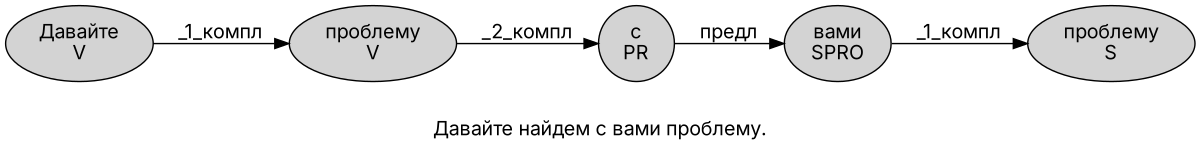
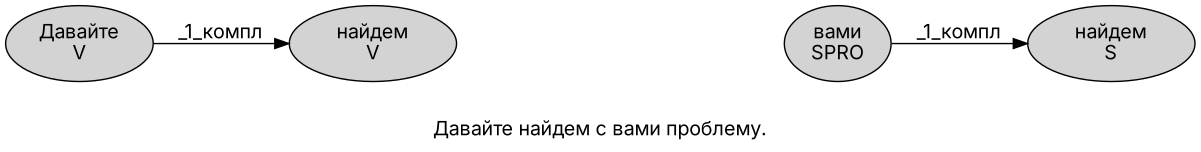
(373, 44) -> (373, 44)
(636, 44) -> none
(1111, 44) -> (1111, 44)
